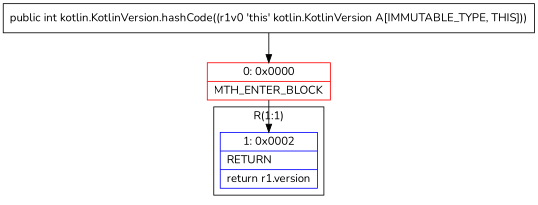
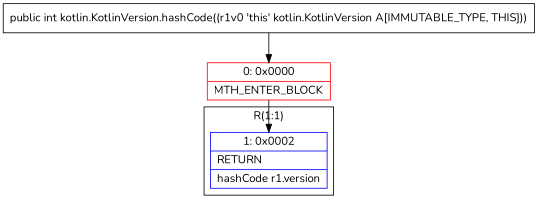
(269, 179) -> (269, 179)
